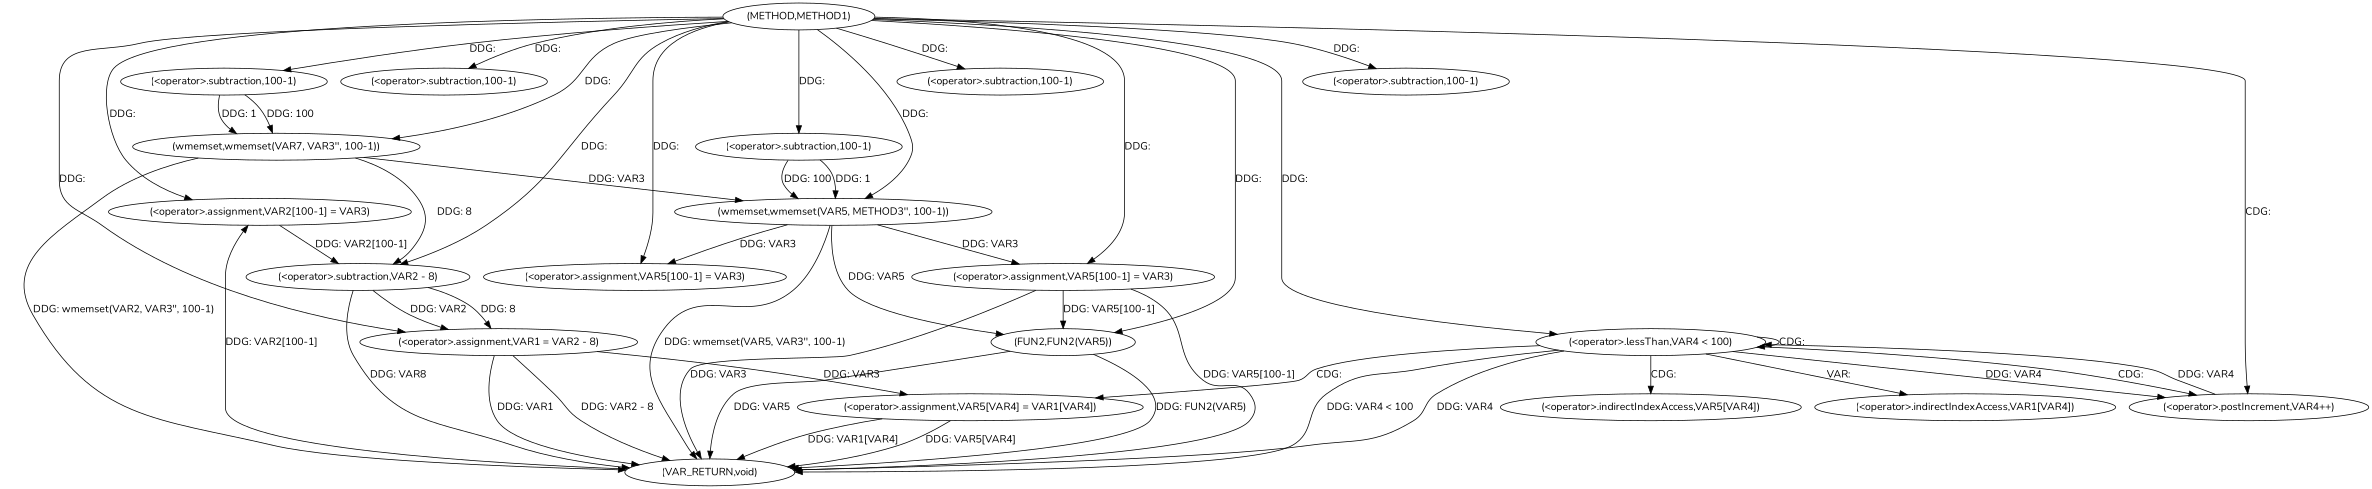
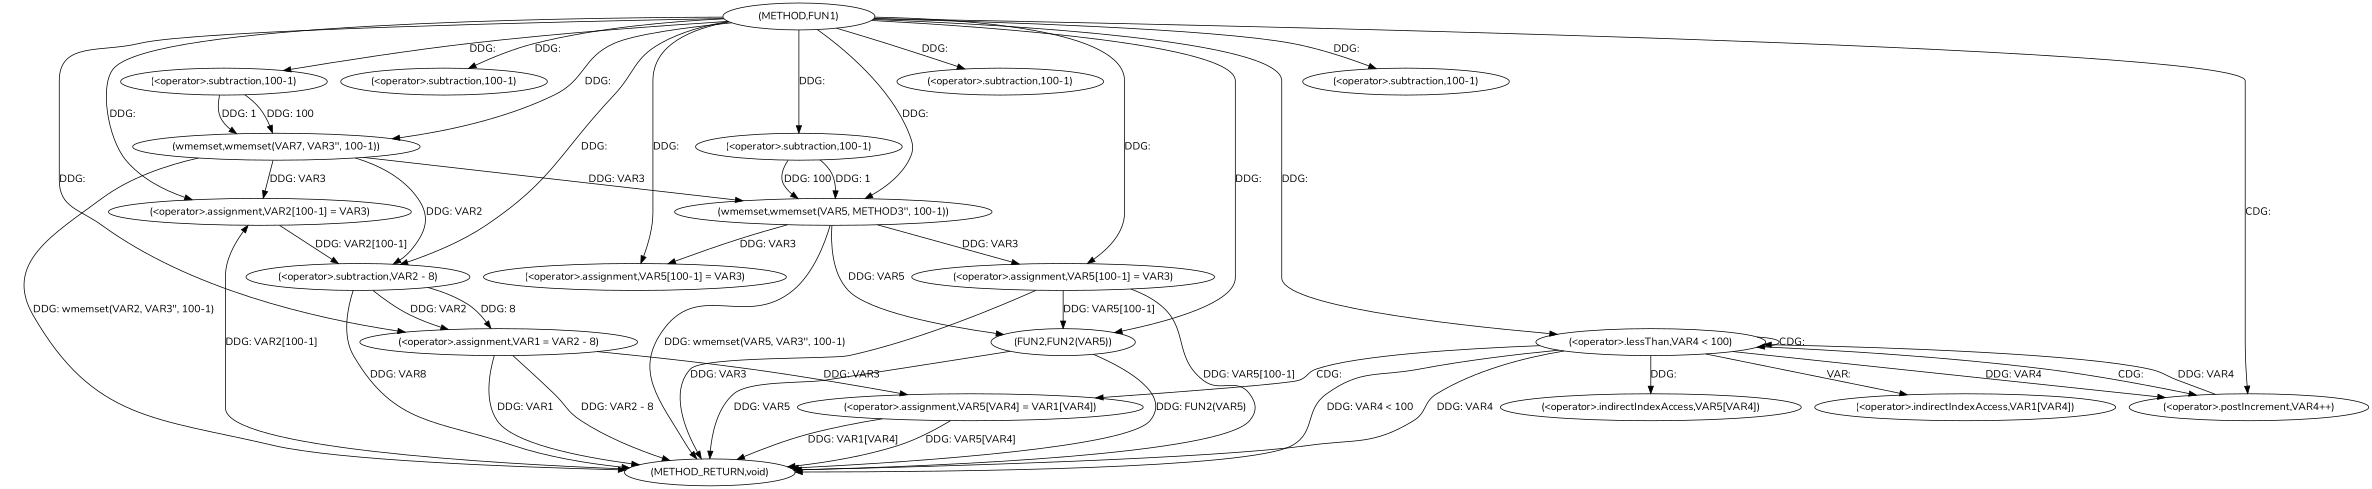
(799, 16) -> (799, 16)
none -> (269, 176)
(455, 212) -> (455, 212)
(1665, 375) -> (1665, 375)
(710, 472) -> (710, 472)
